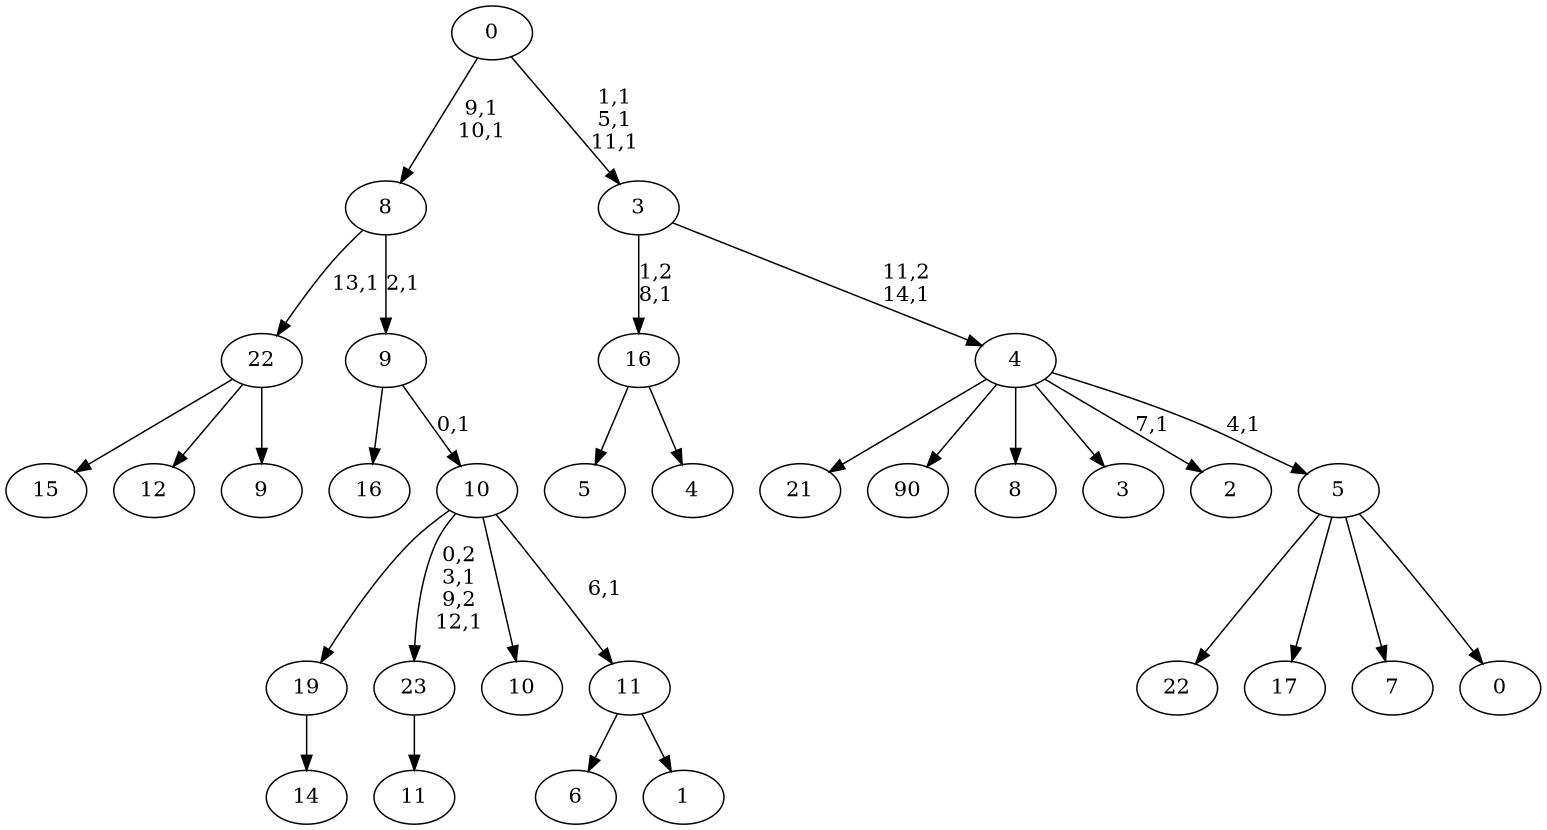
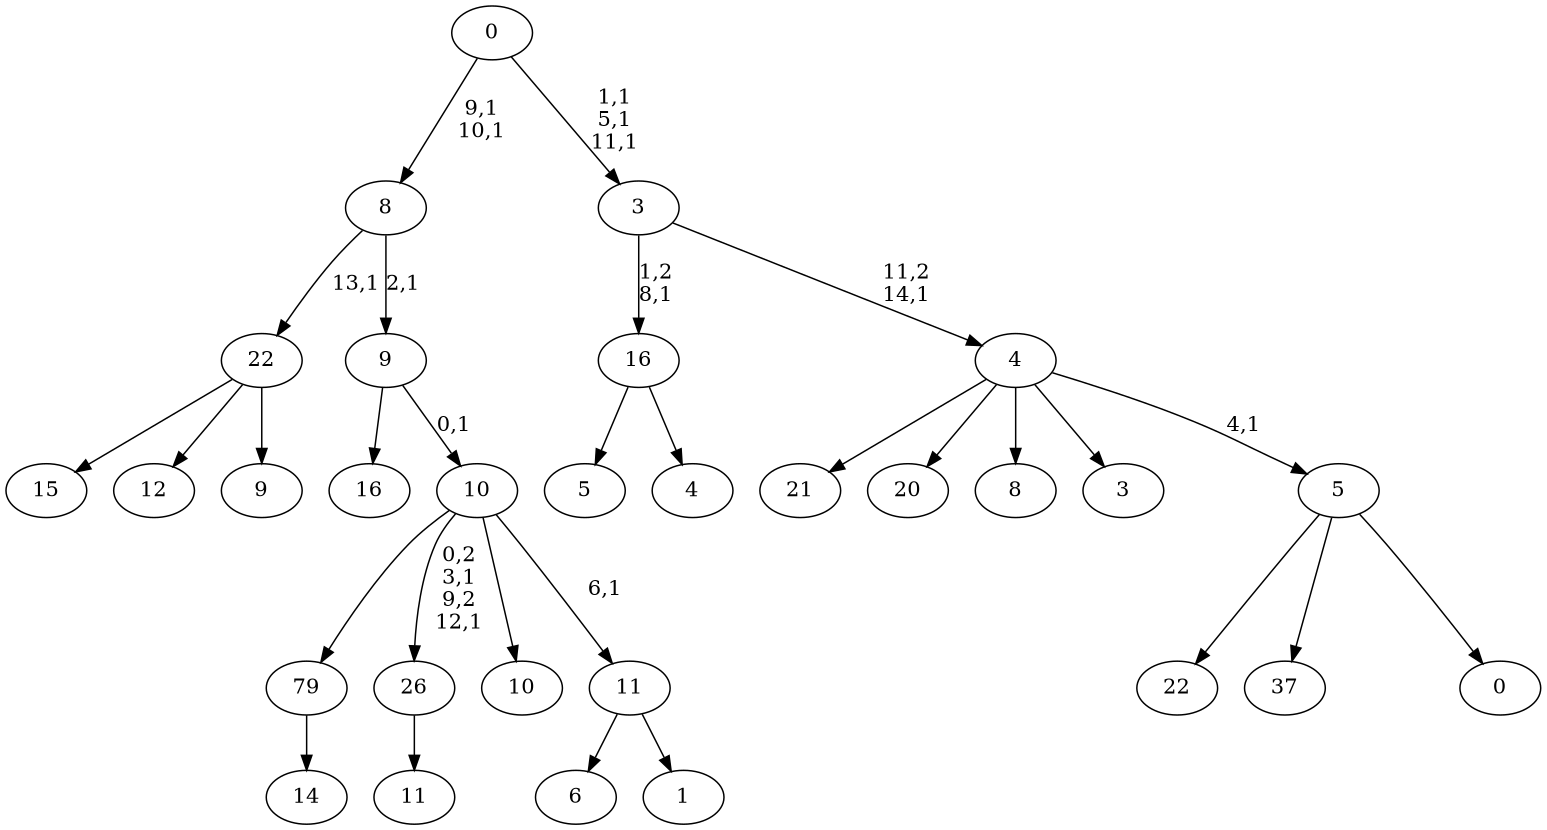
(908, 491) -> (908, 491)
(1231, 491) -> none
(307, 688) -> (307, 688)
(414, 688) -> (414, 688)
(1285, 688) -> (1285, 688)
(1393, 688) -> none
